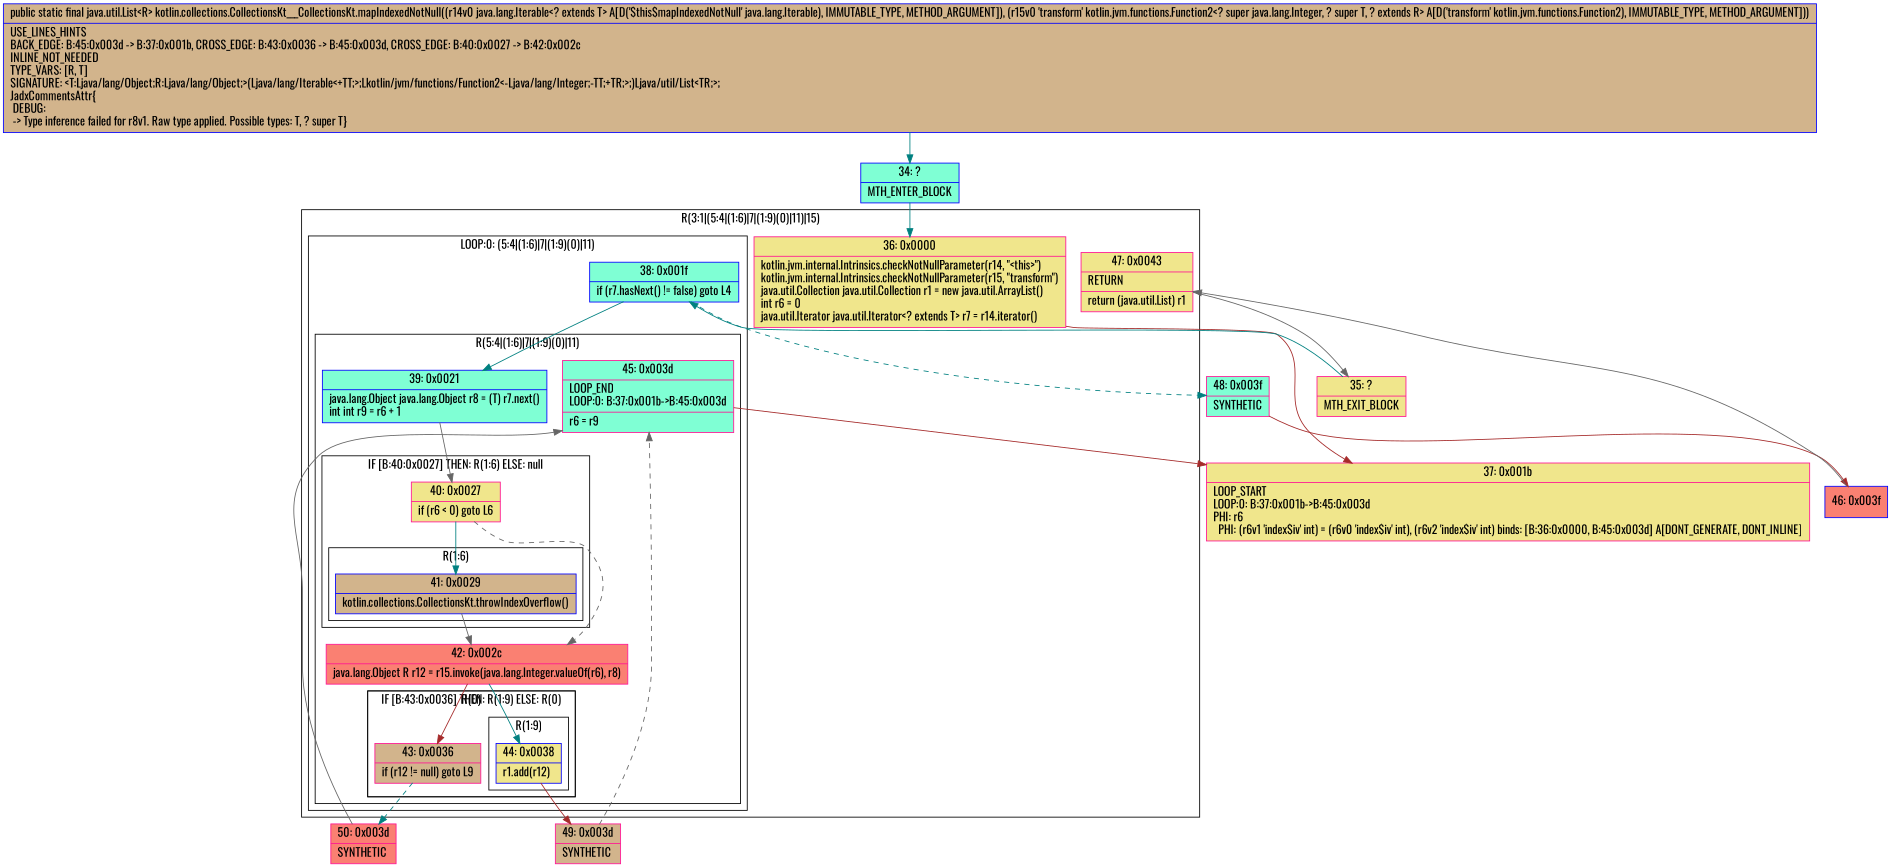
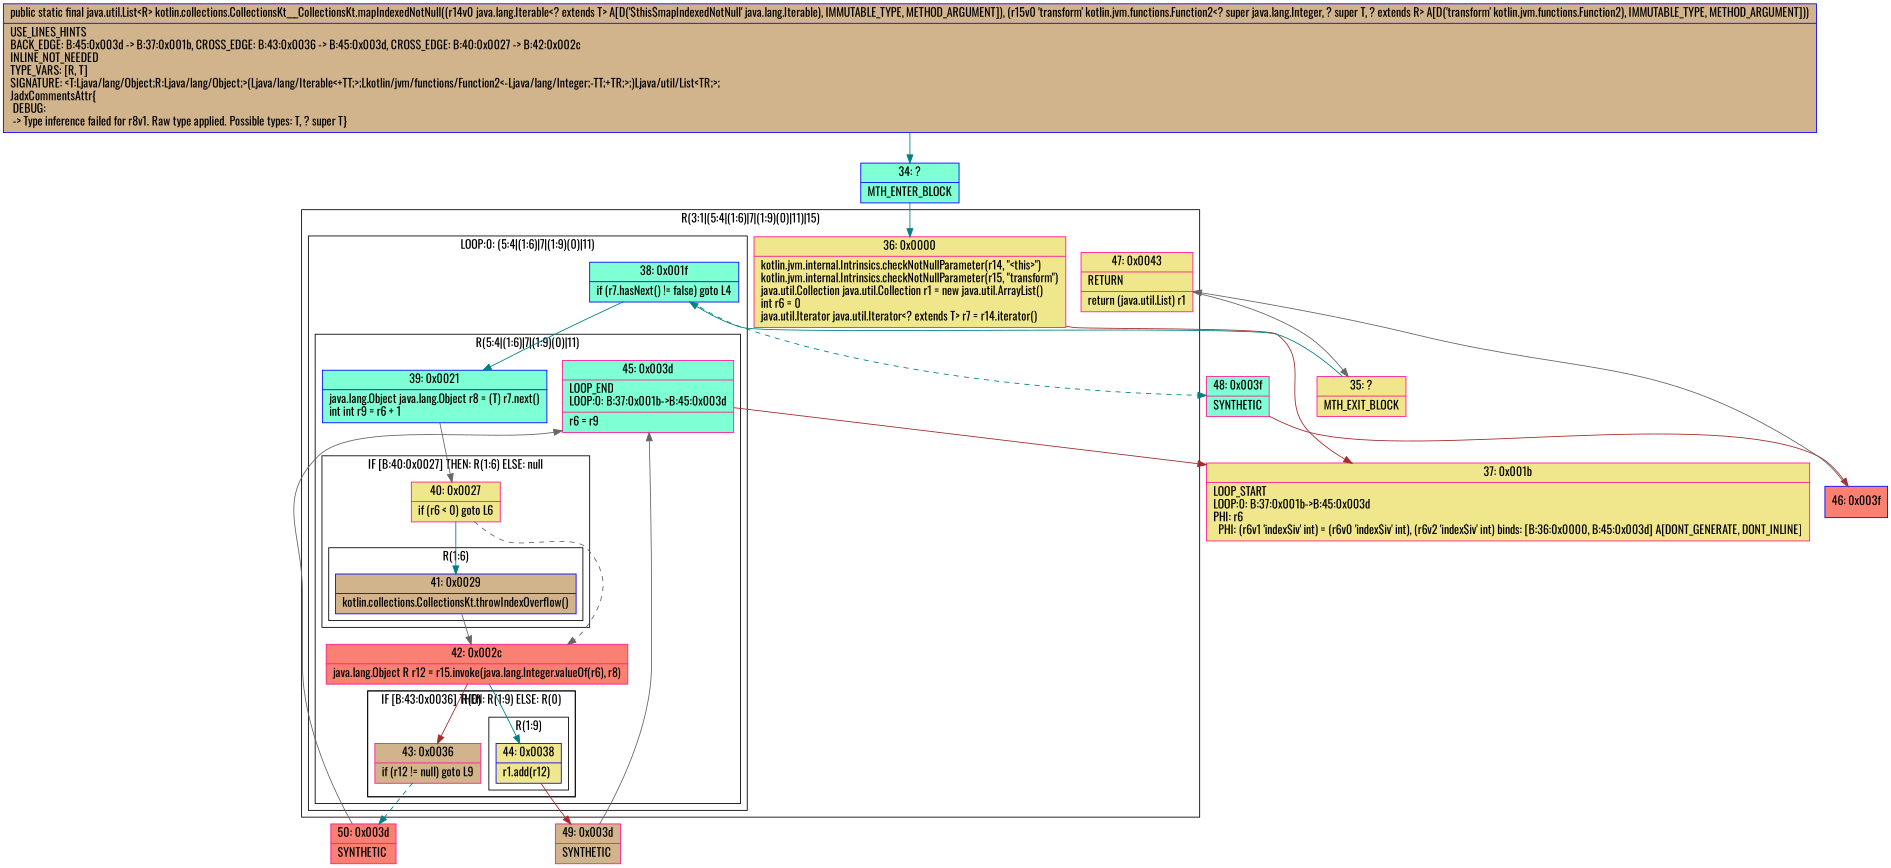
(652, 638) -> (652, 638)
